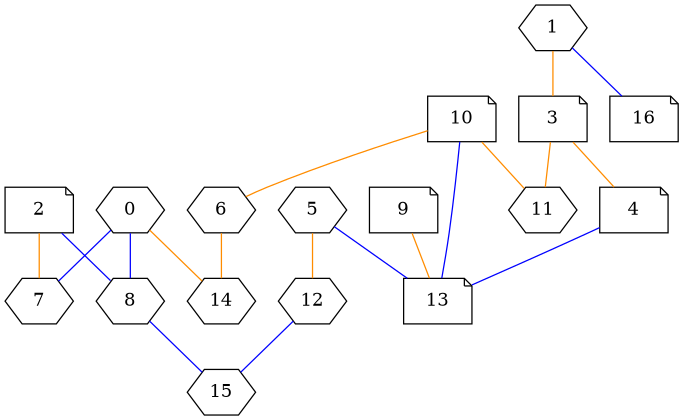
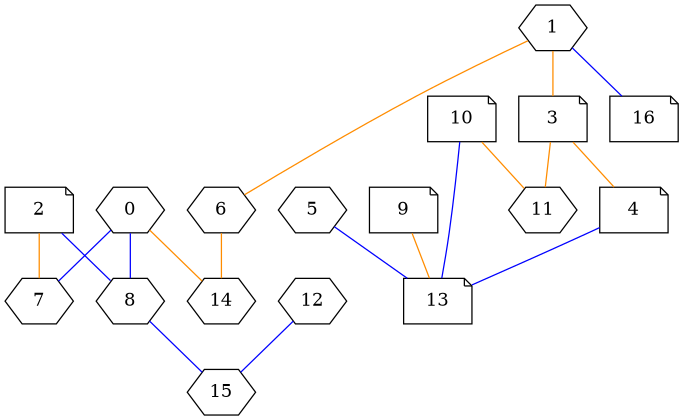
(336, 161) -> (384, 114)
(313, 256) -> none
